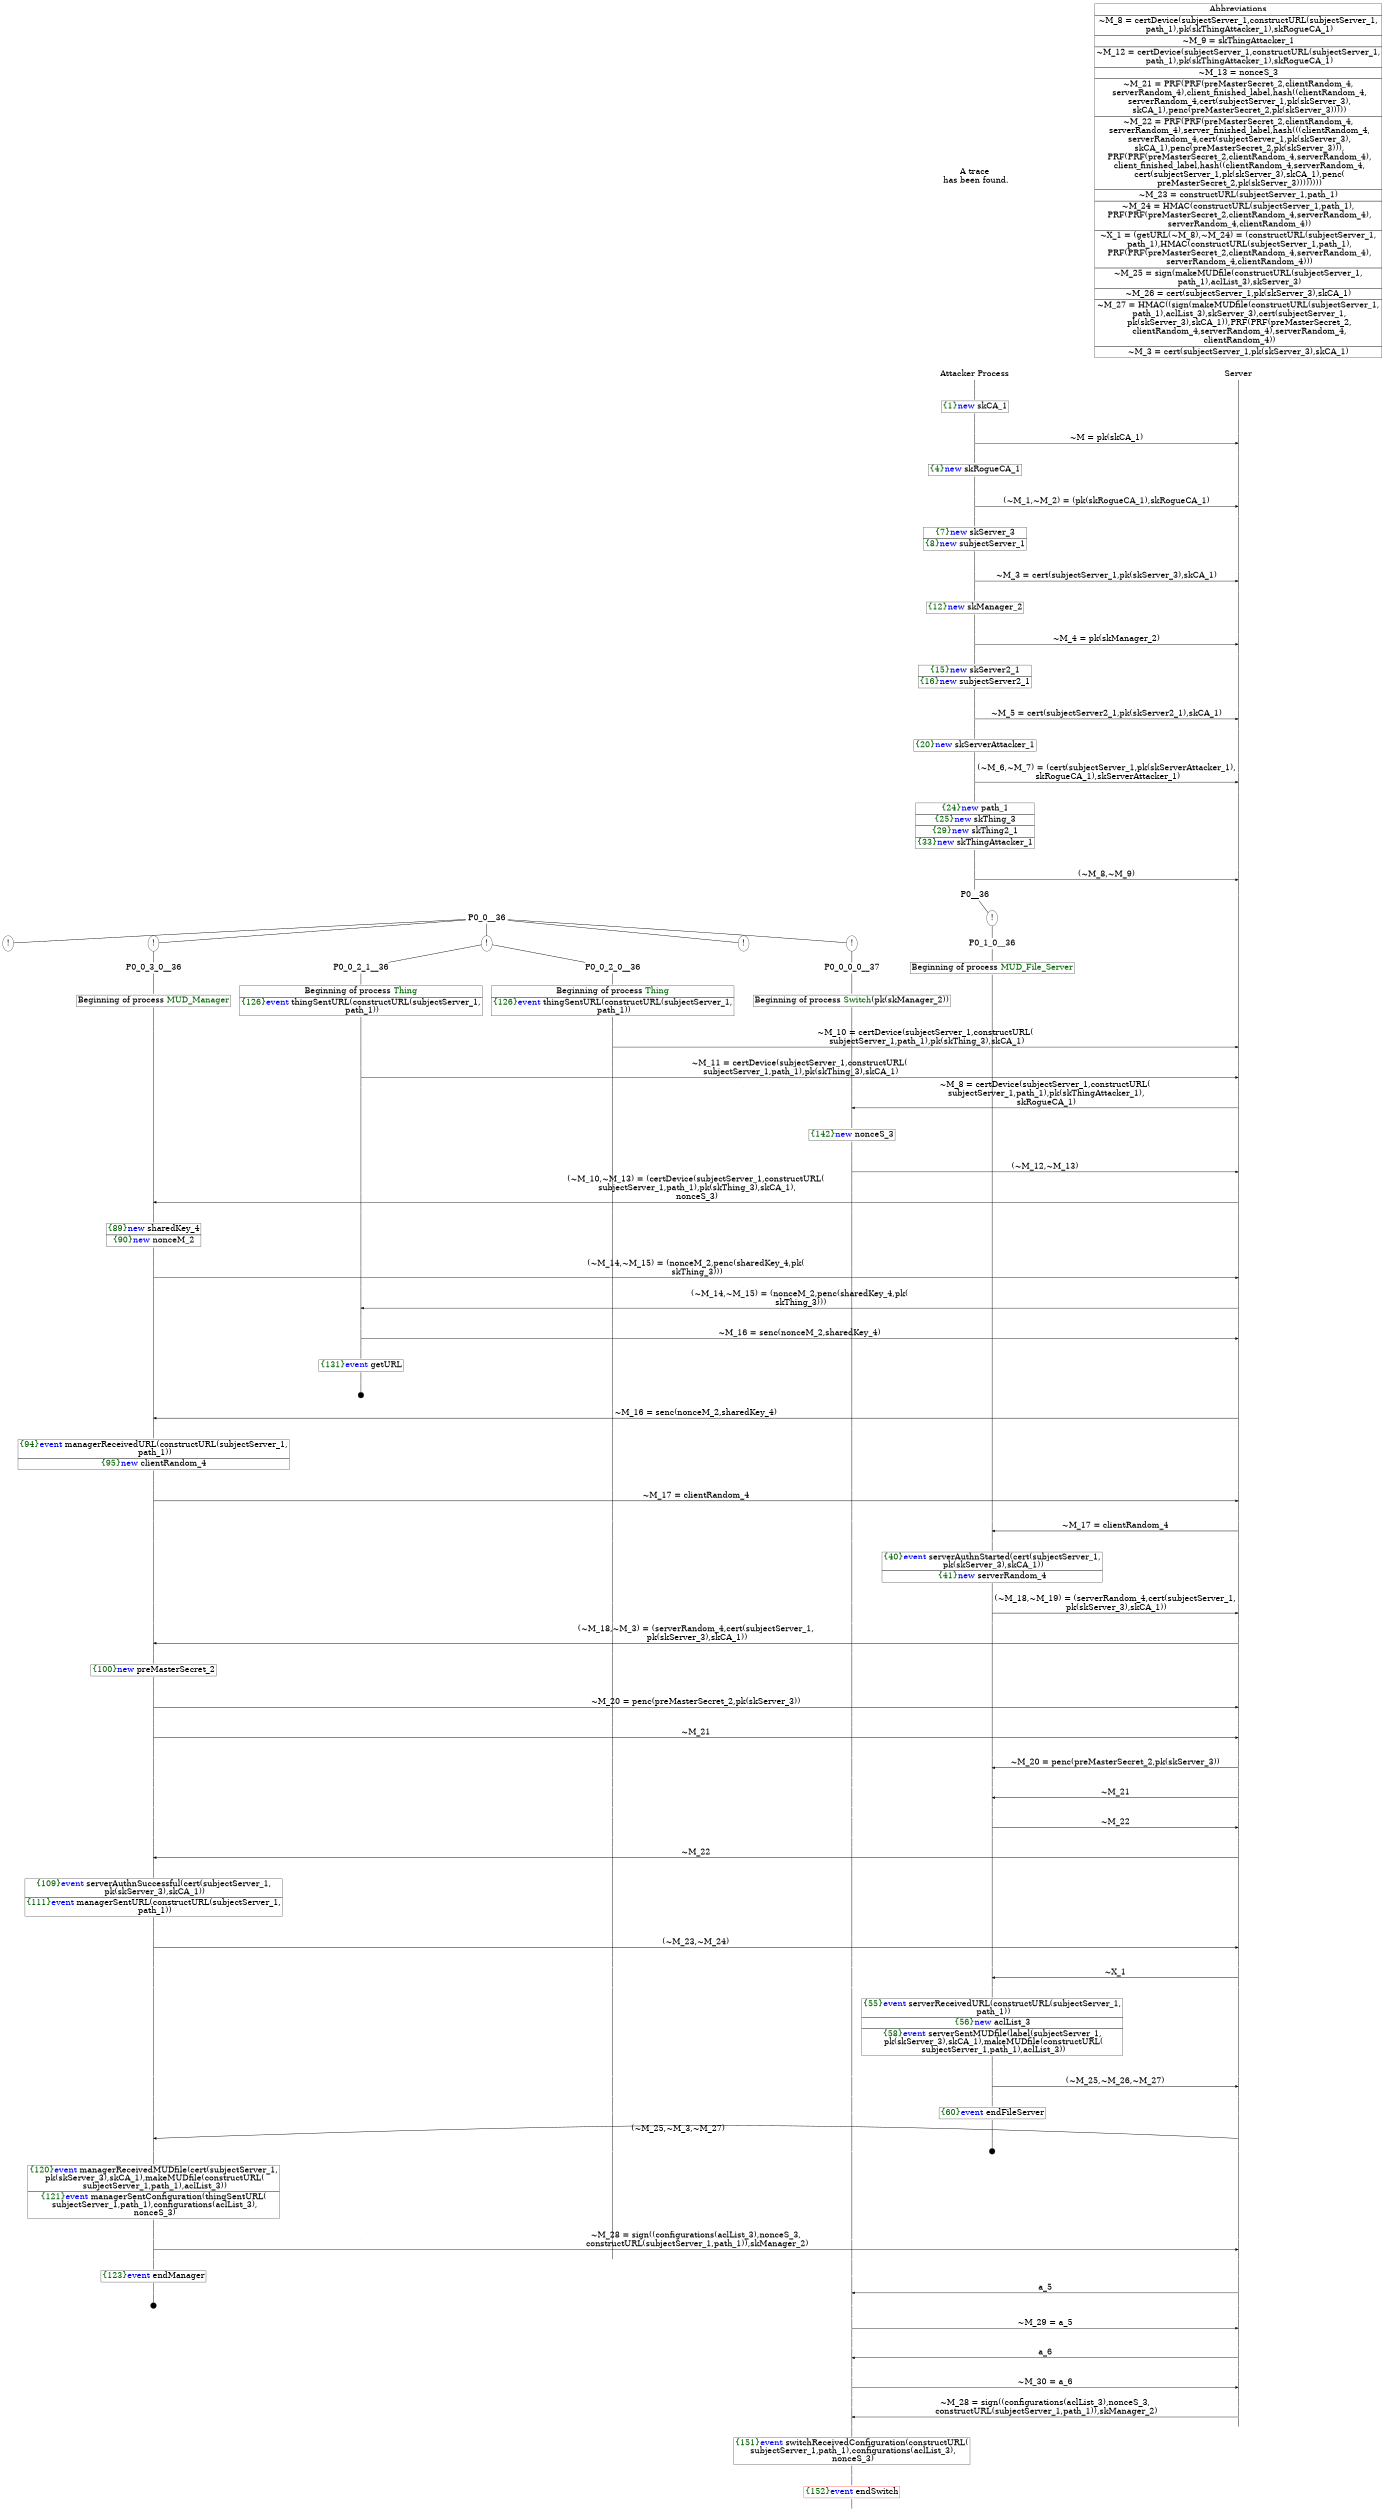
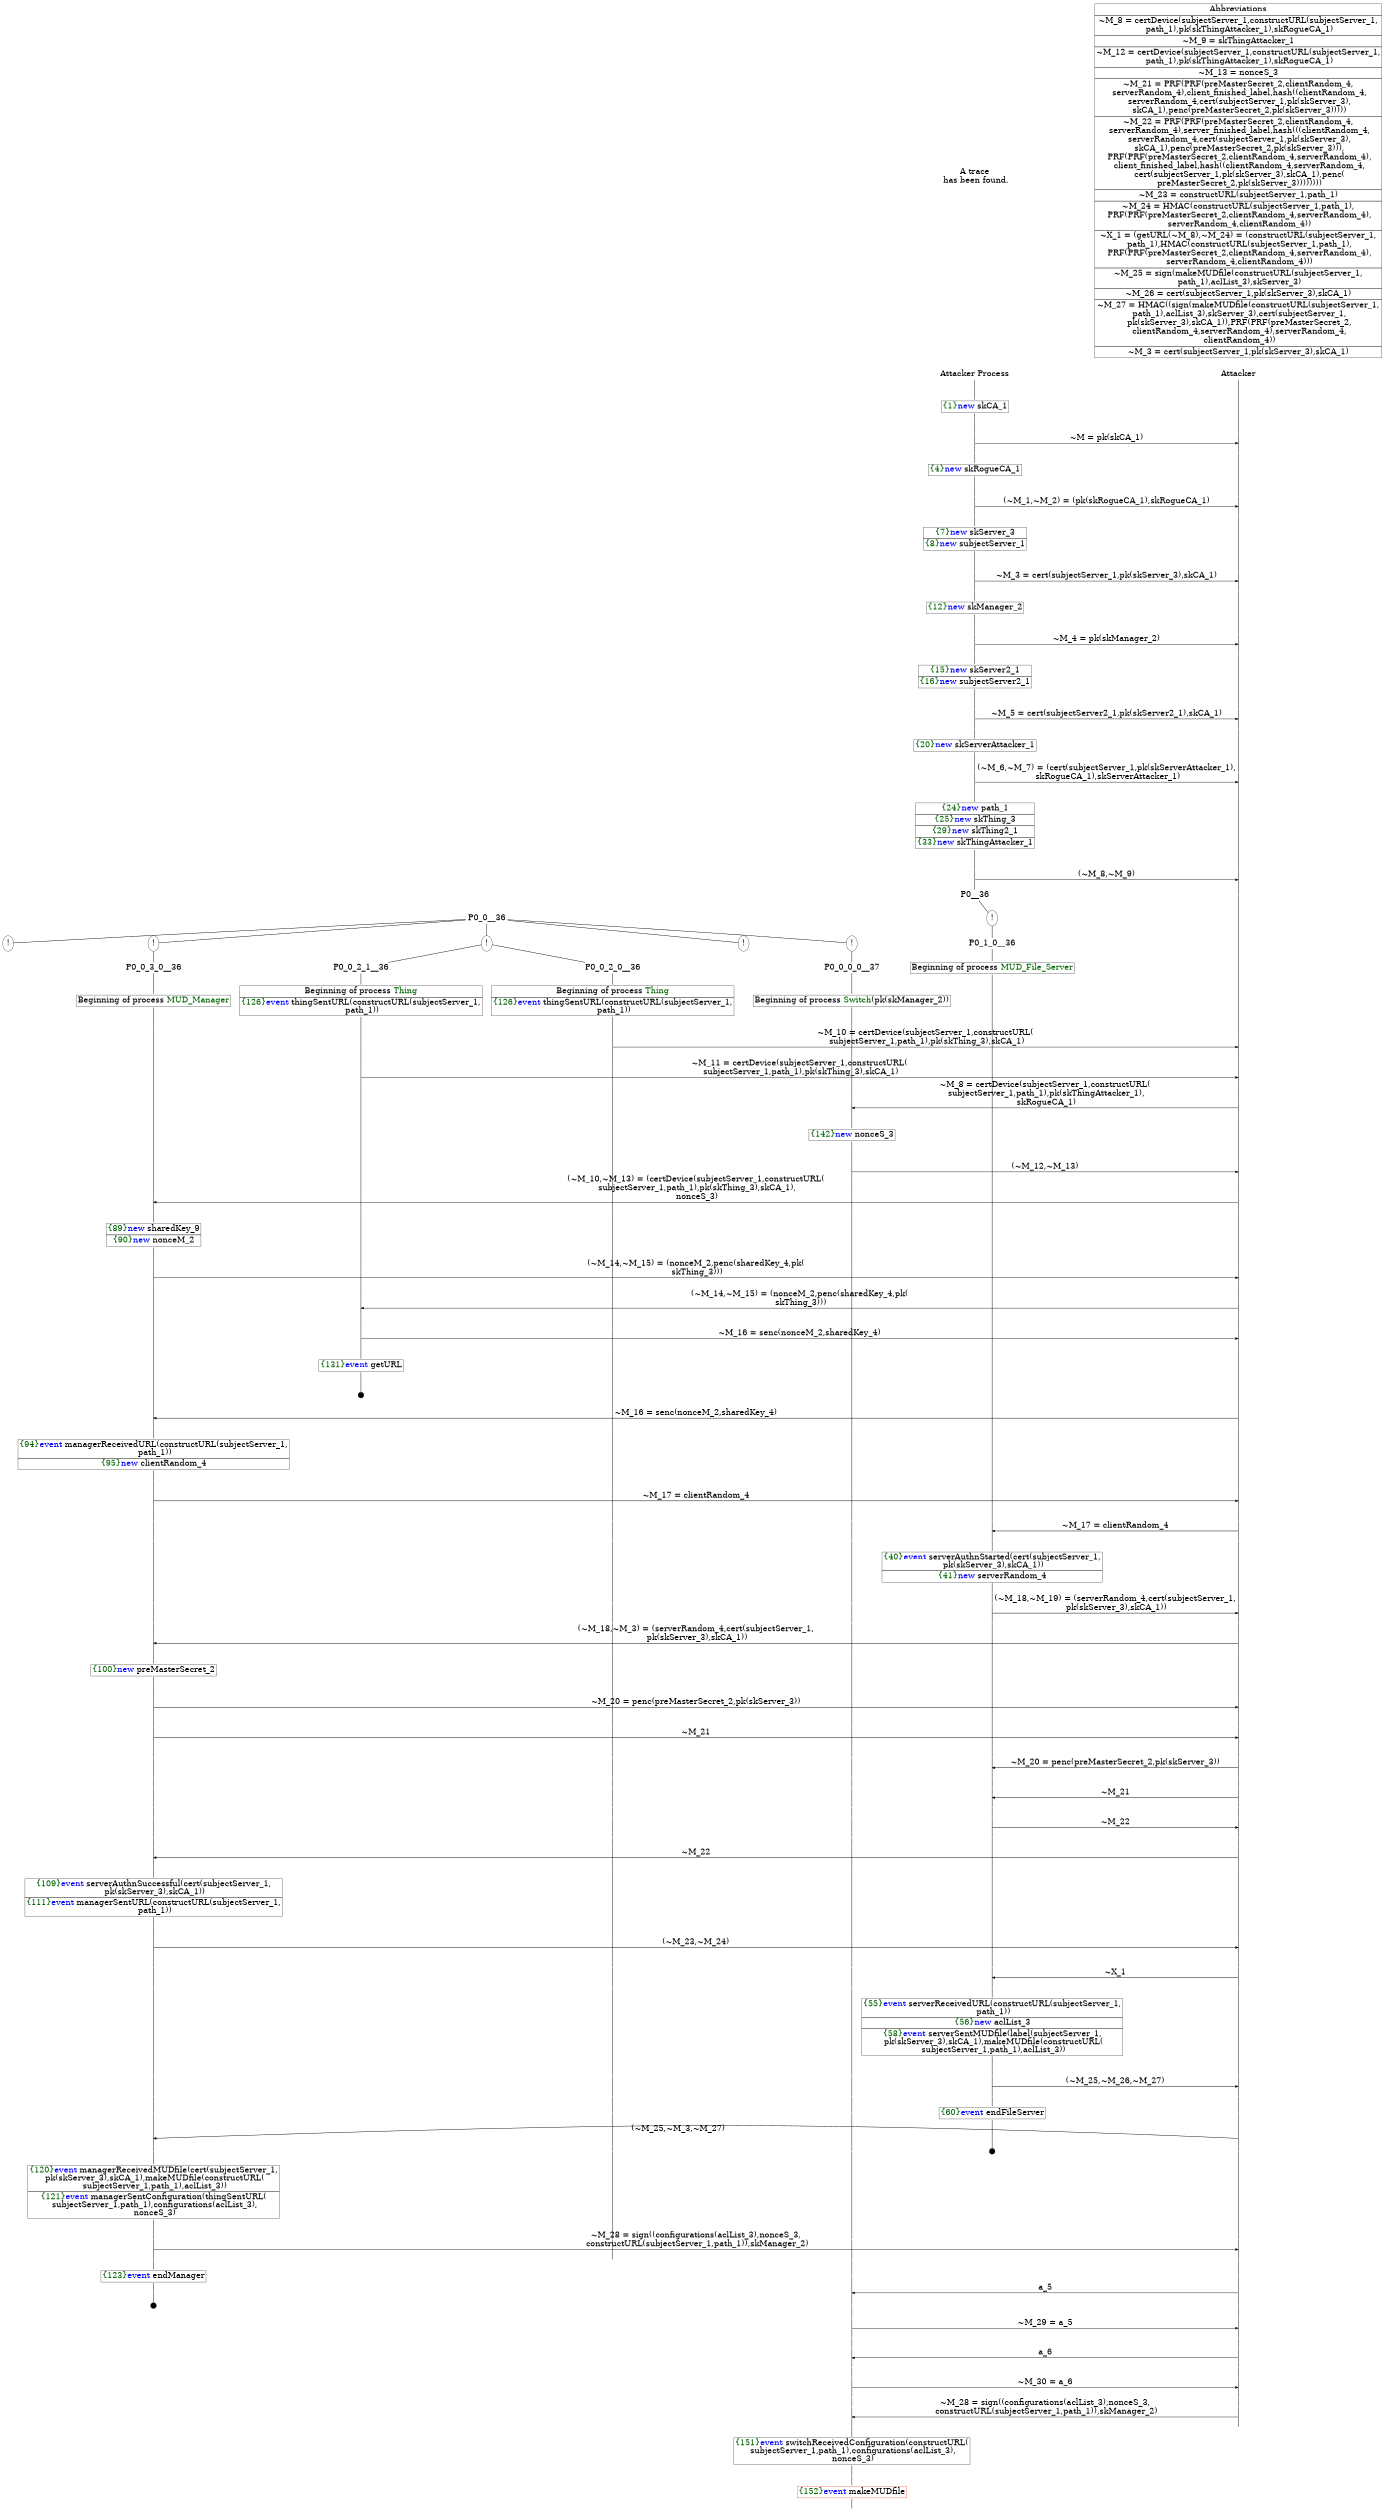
(1238, 374) -> (1238, 374)
(173, 1229) -> (173, 1229)
(876, 2492) -> (876, 2492)
